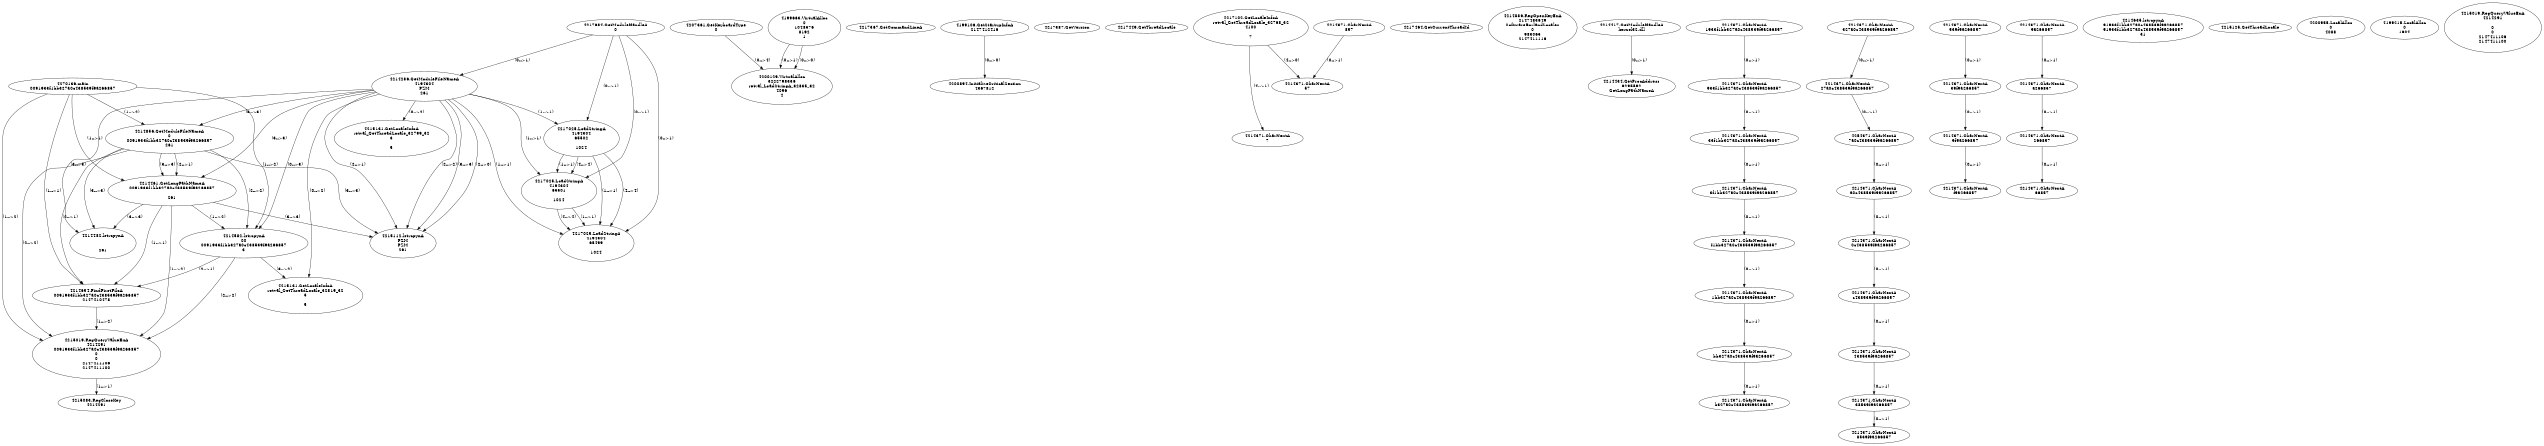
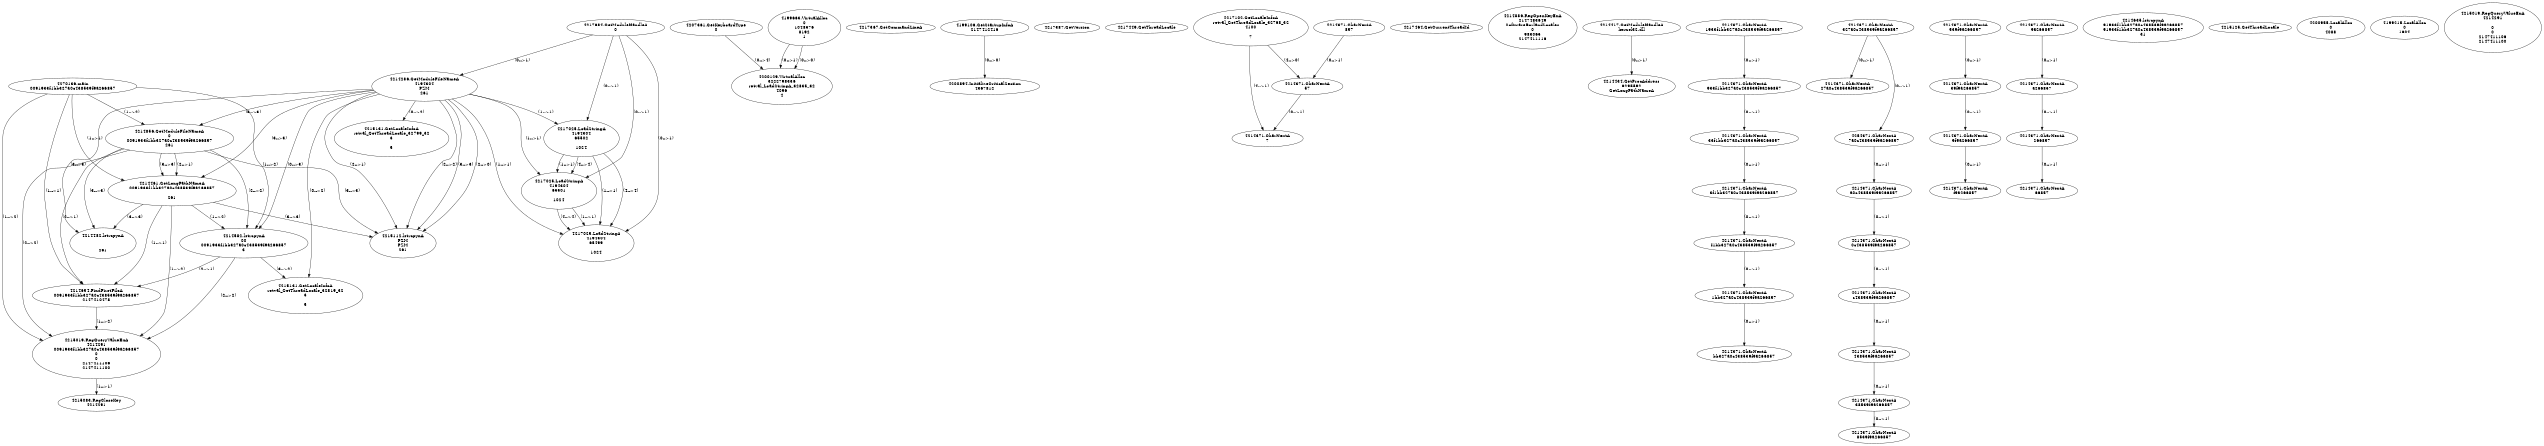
none -> (1288, 111)
(1860, 111) -> (1894, 81)
(1744, 403) -> none
